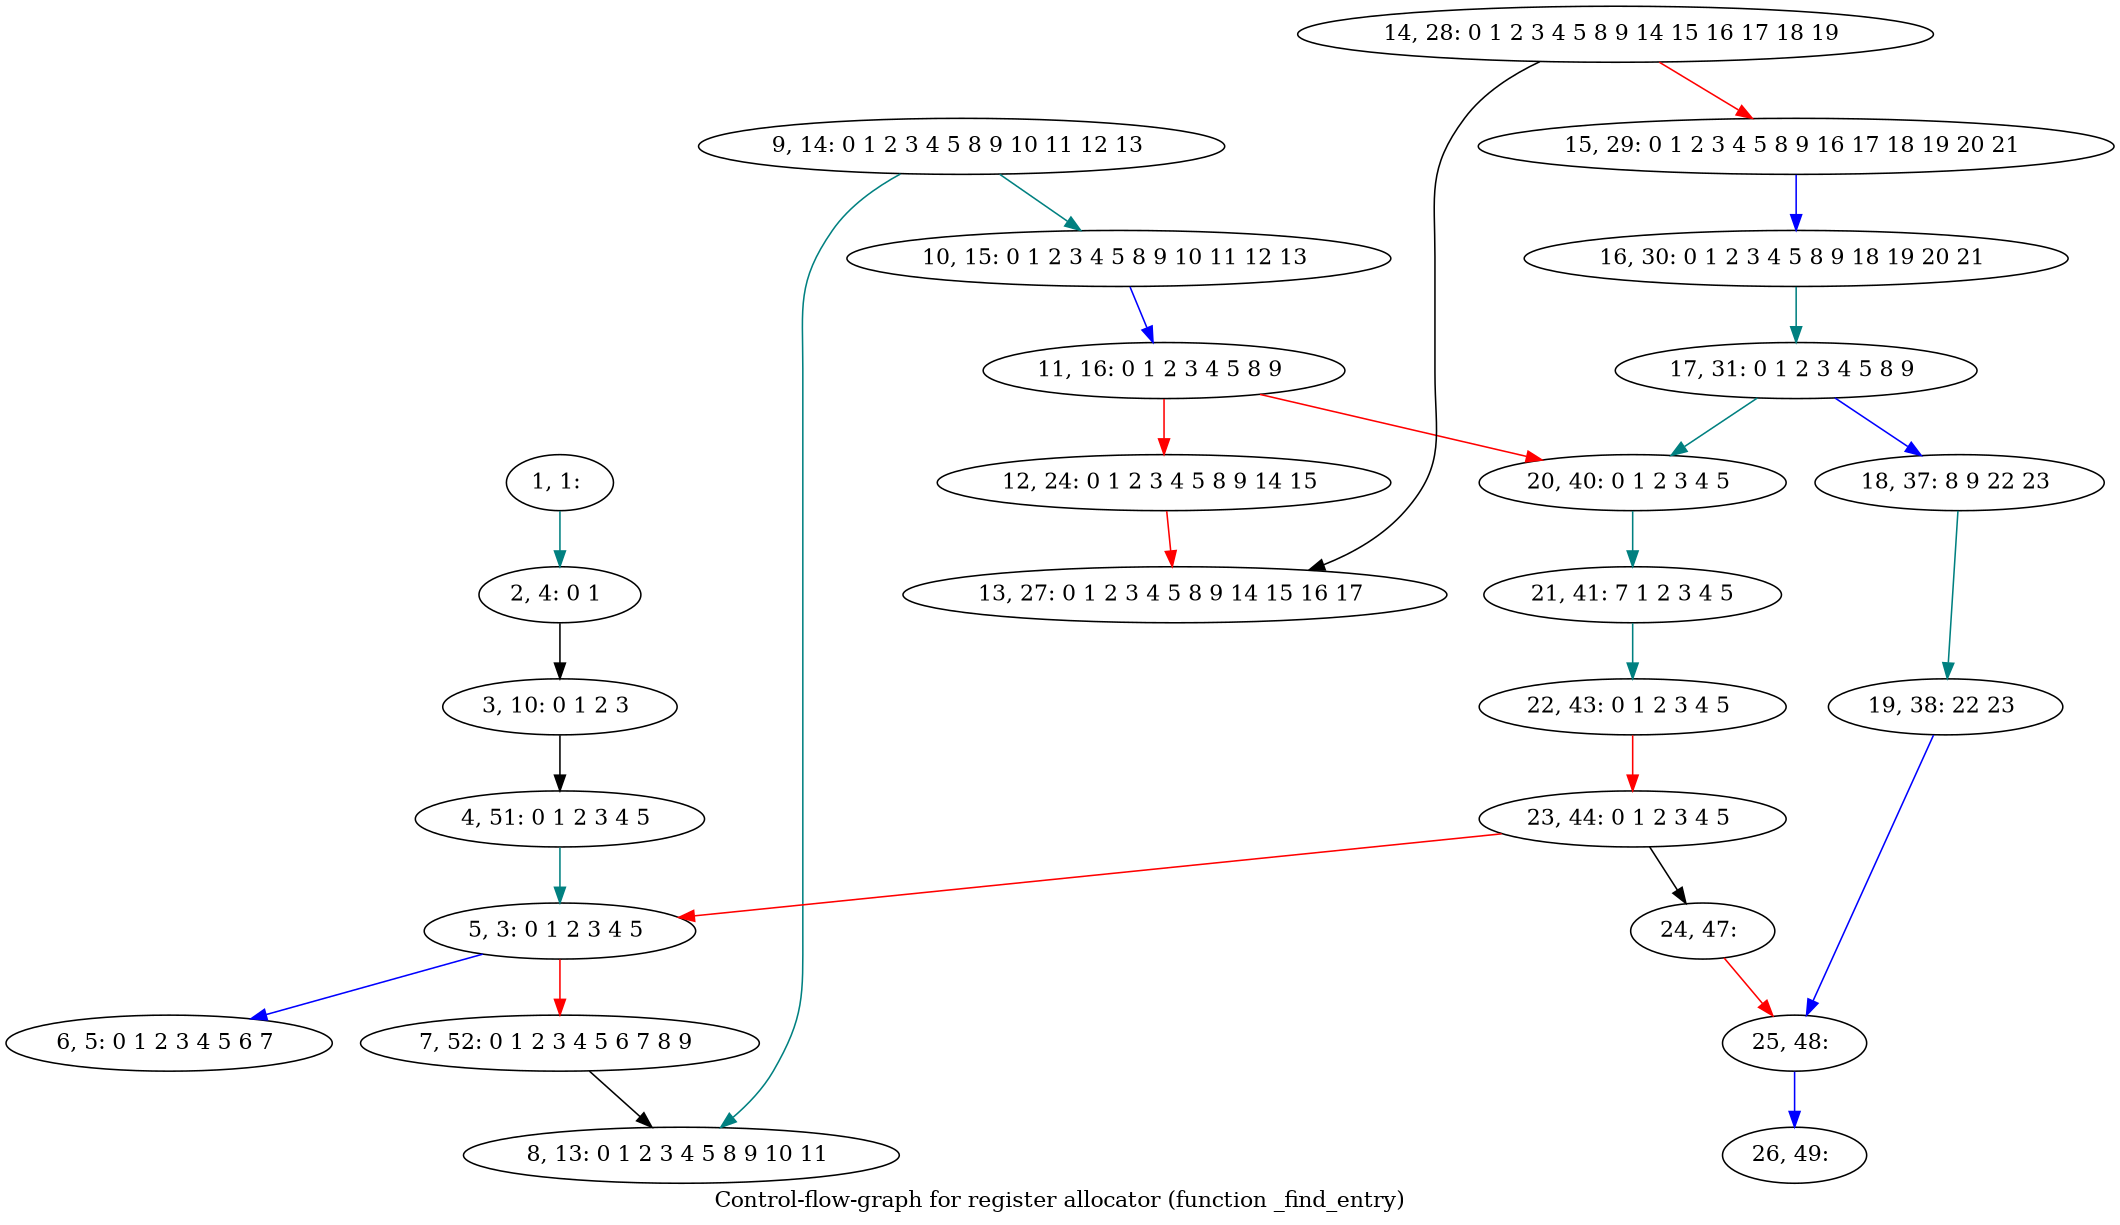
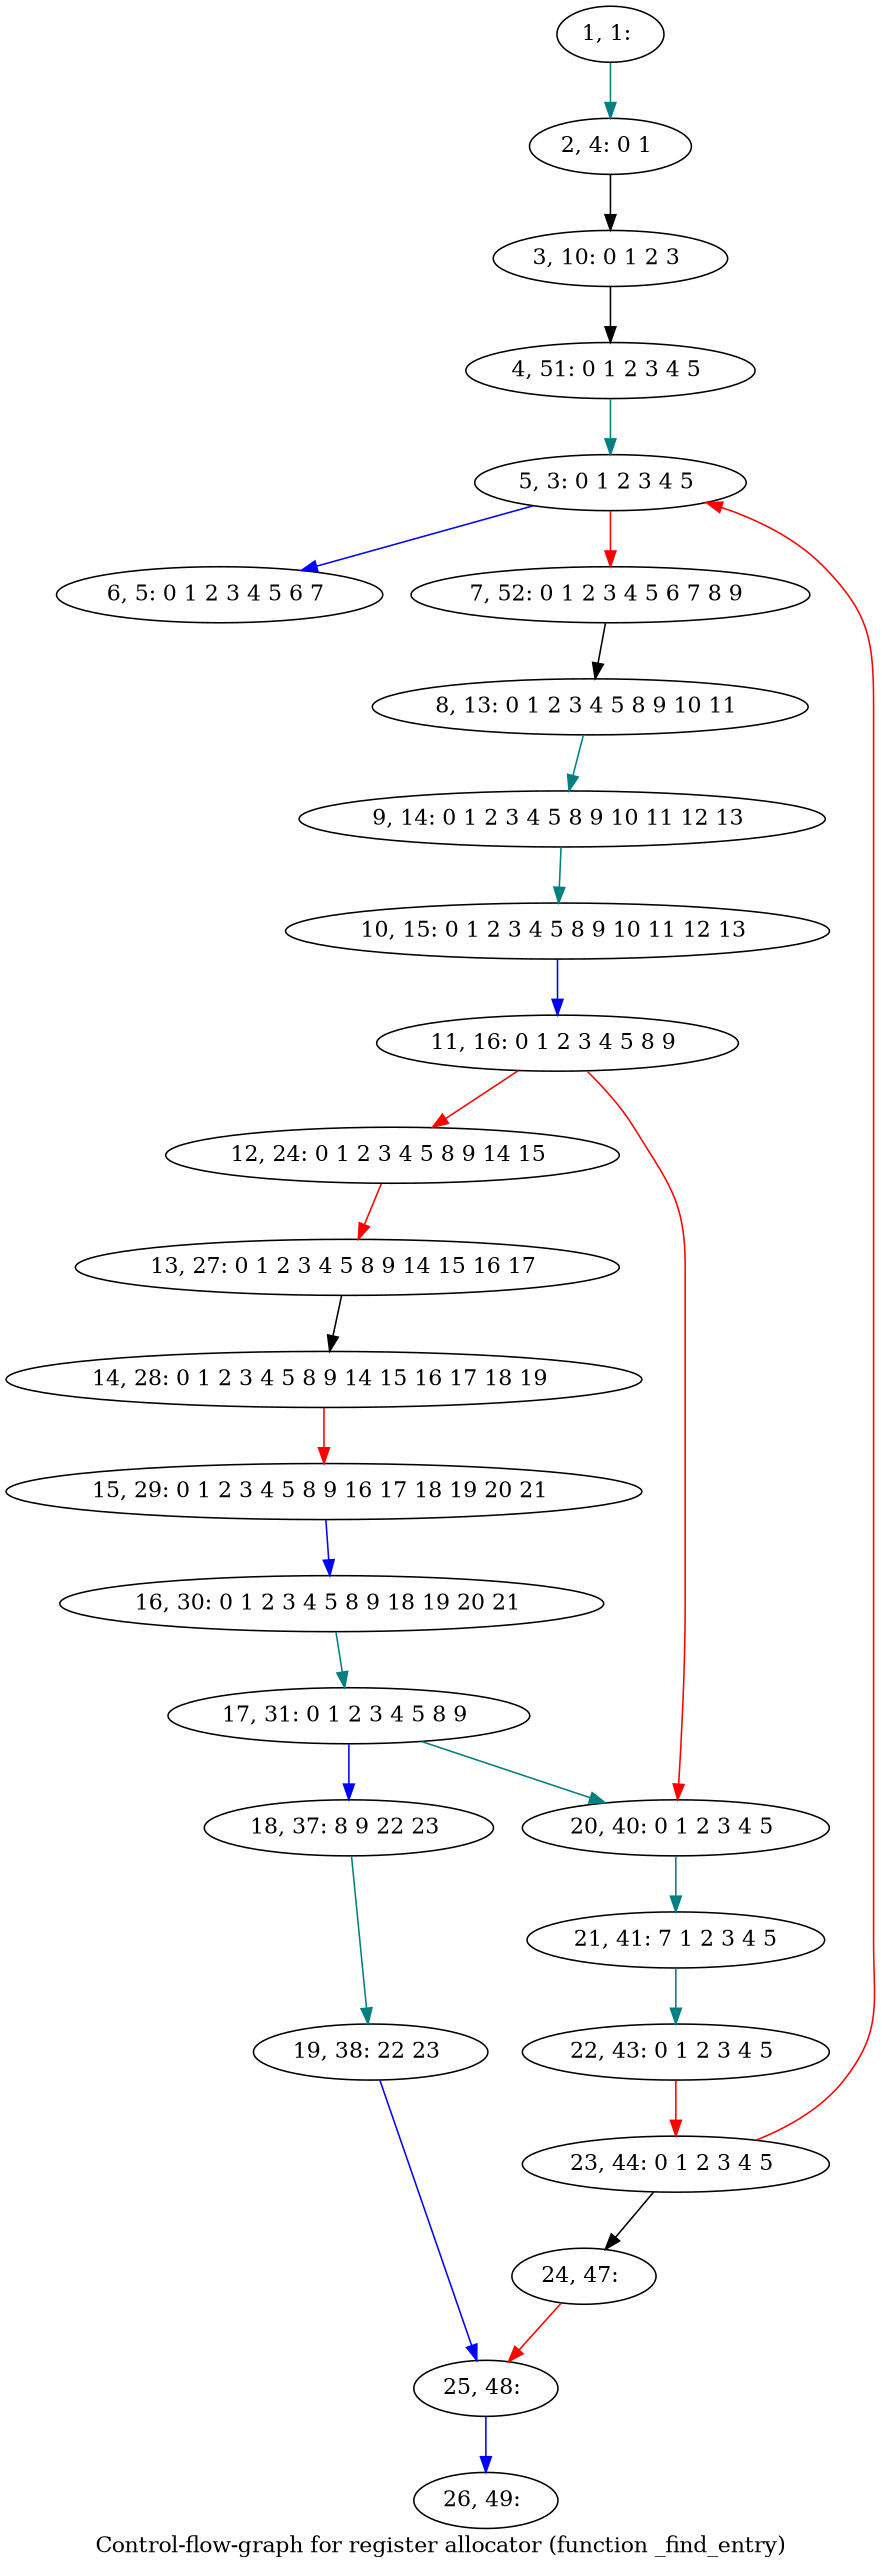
(1435, 317) -> (337, 1316)
(803, 636) -> (578, 756)
